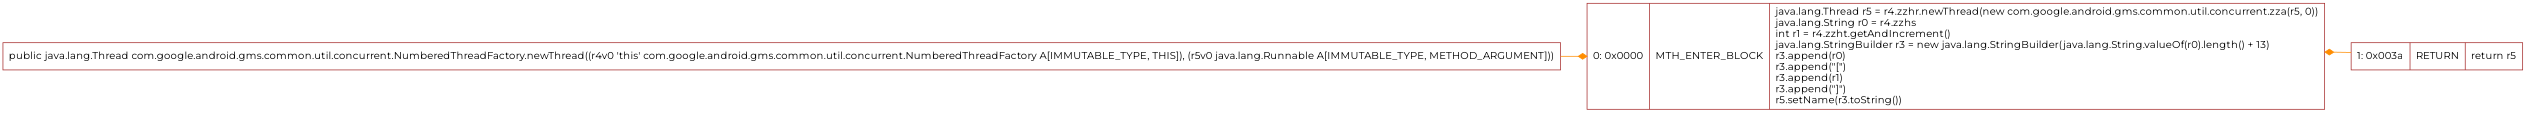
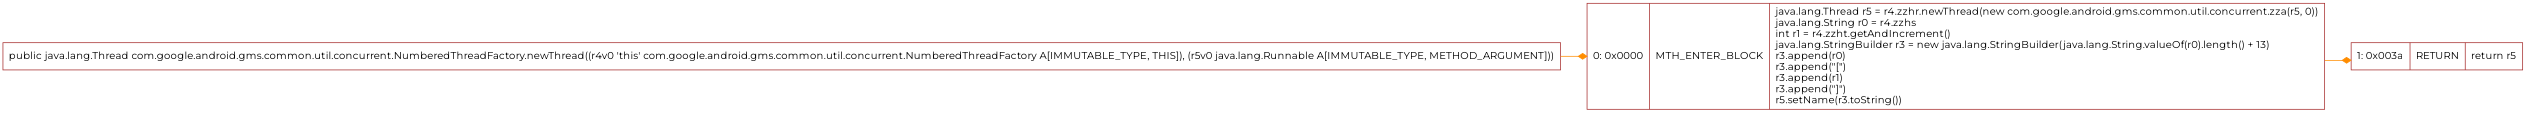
(2342, 52) -> (2334, 60)
